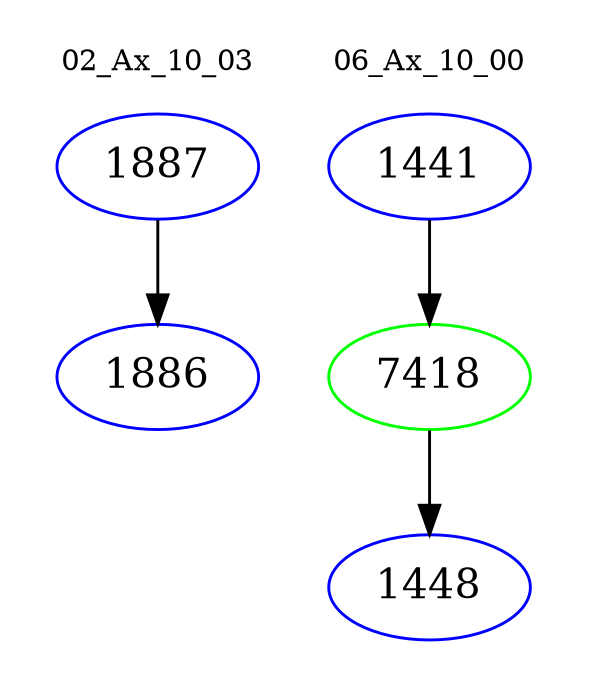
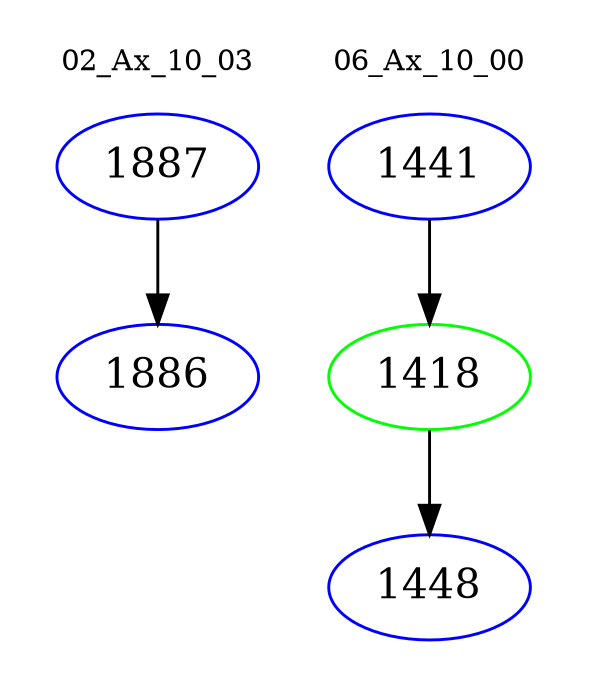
(430, 377) -> (430, 377)
